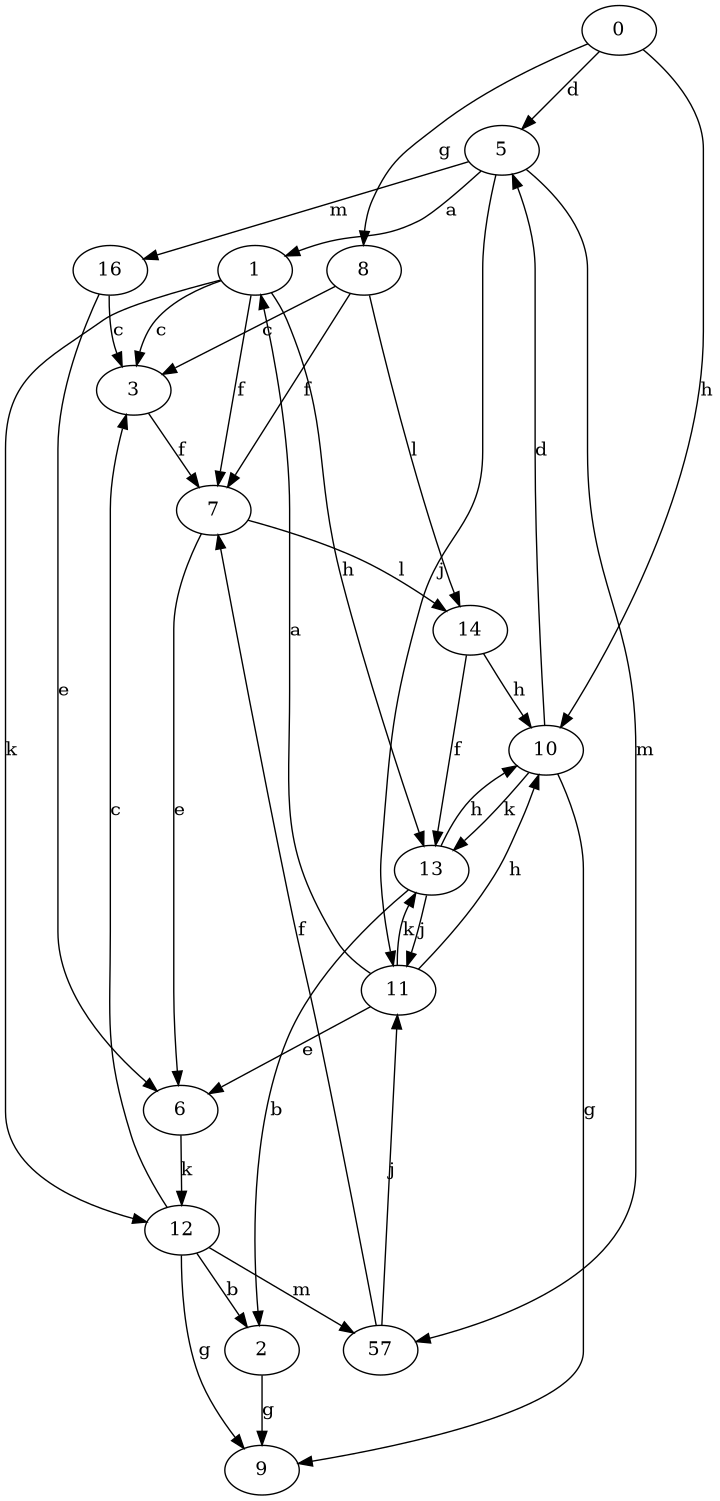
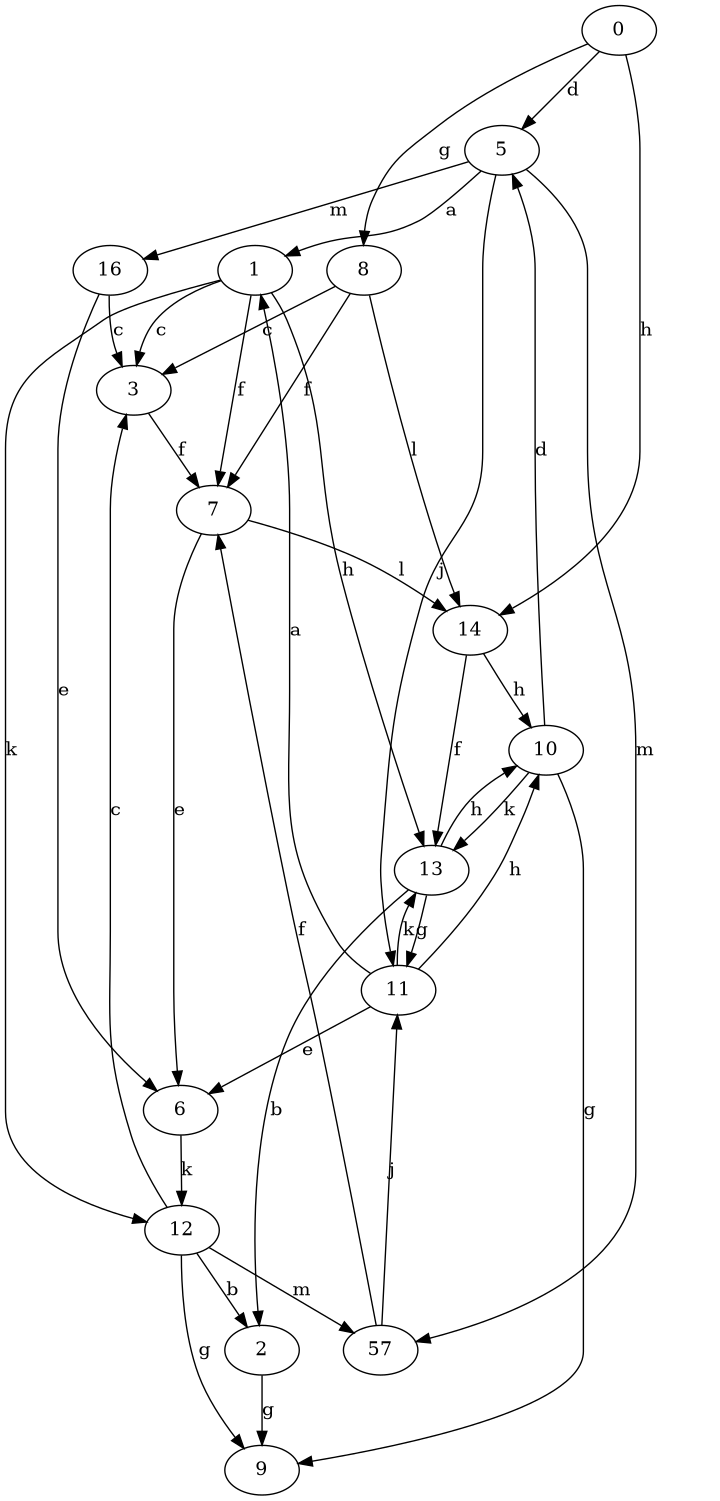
(700, 386) -> (640, 358)
(423, 930) -> (423, 930)
